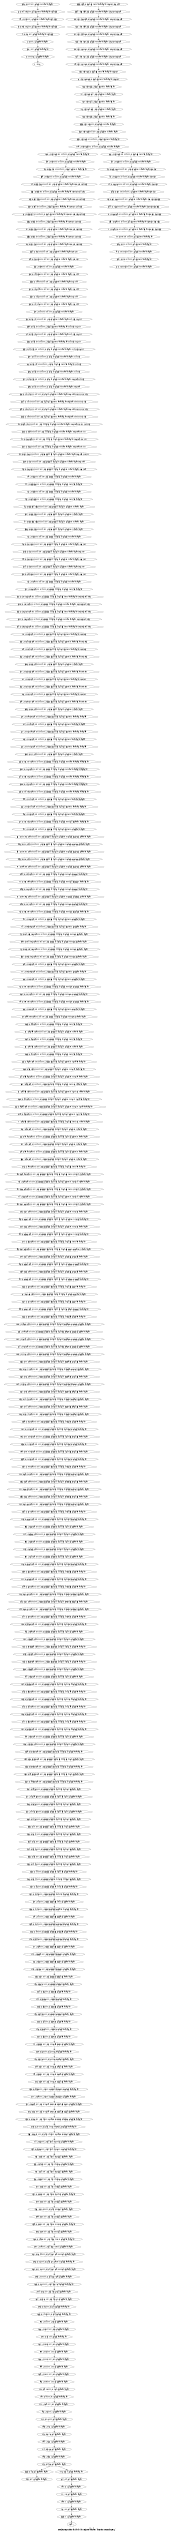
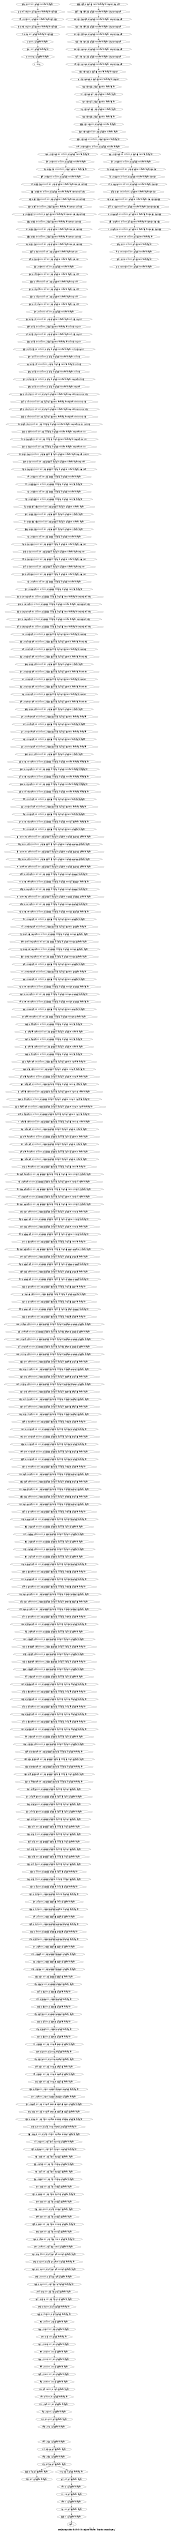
(54, 2434) -> none
